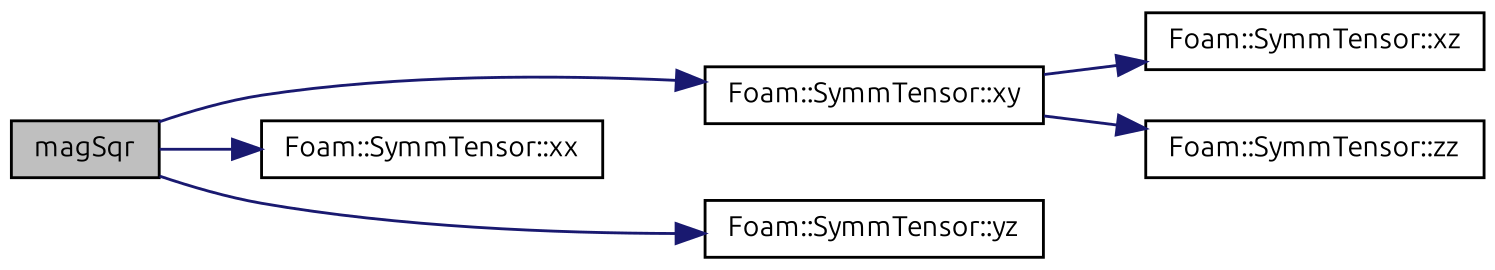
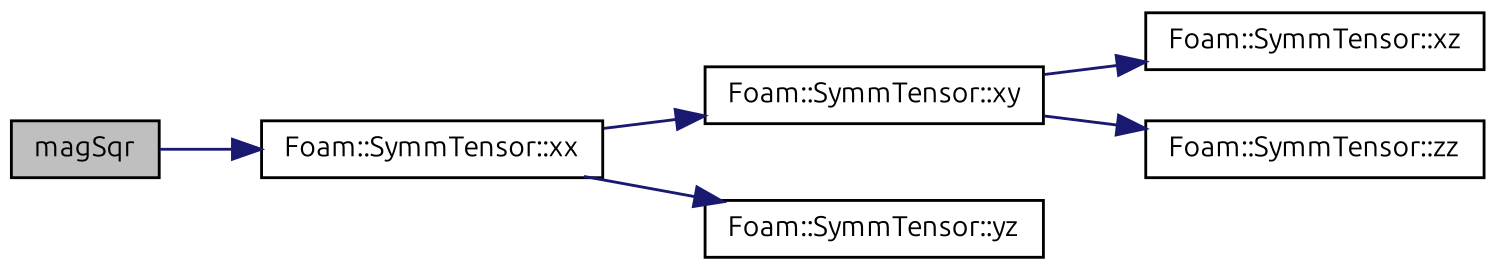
(415, 80) -> (640, 124)
(415, 223) -> (639, 186)
